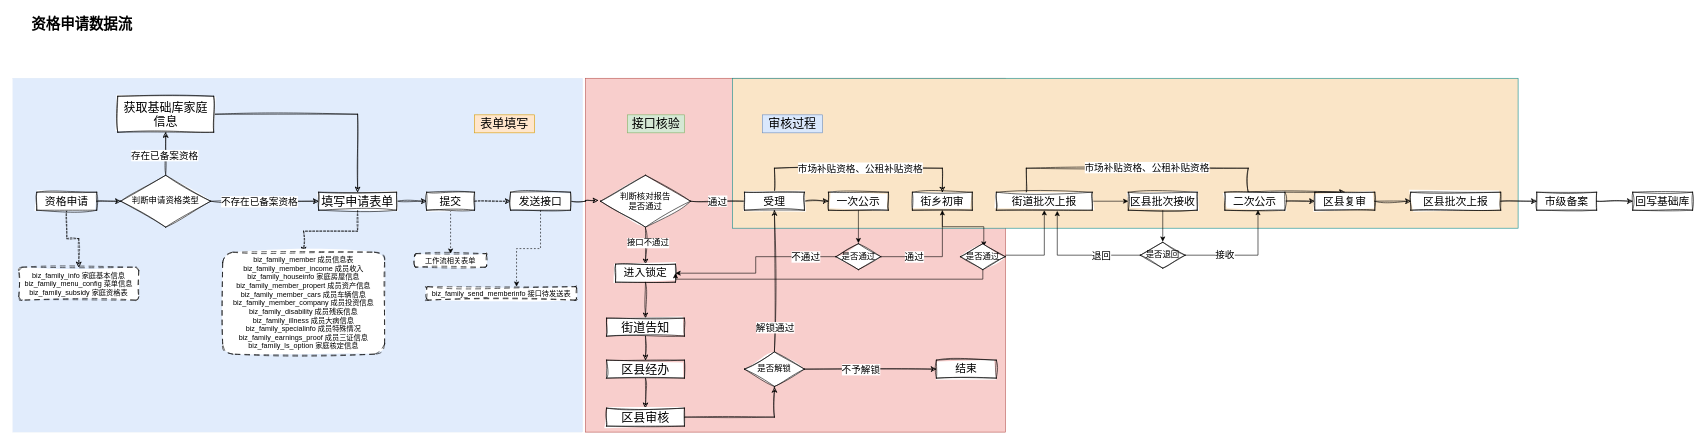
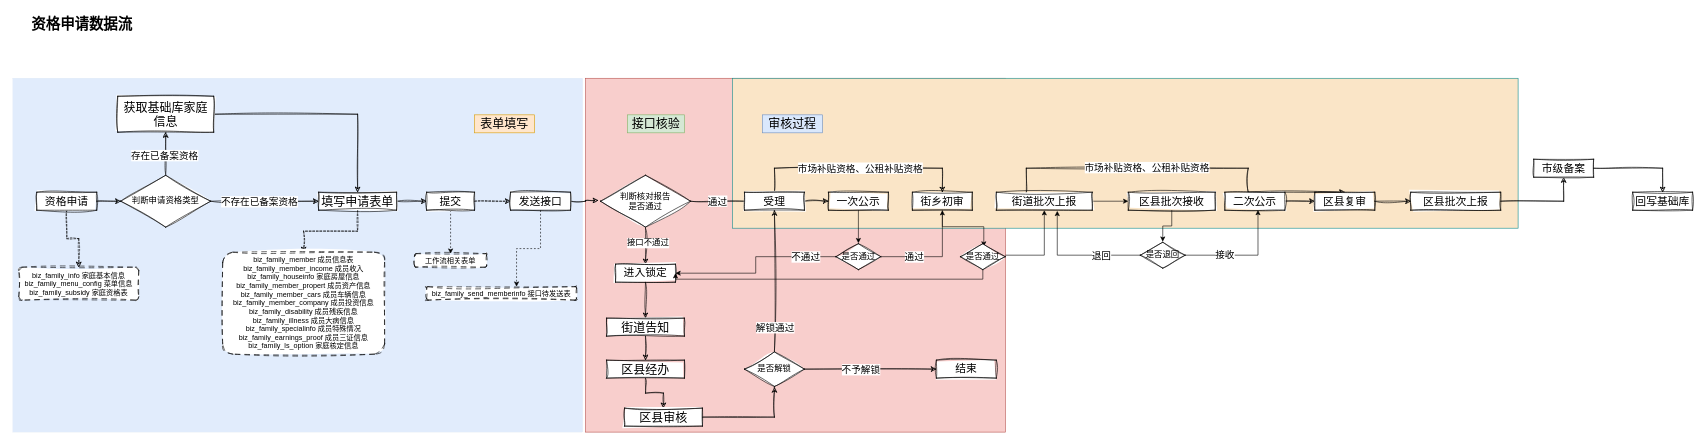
(1163, 201) -> (1172, 201)
(1567, 201) -> (1564, 168)
(645, 417) -> (663, 417)
